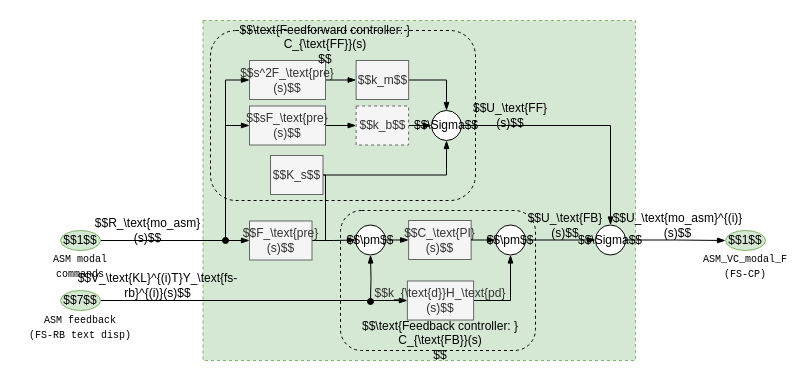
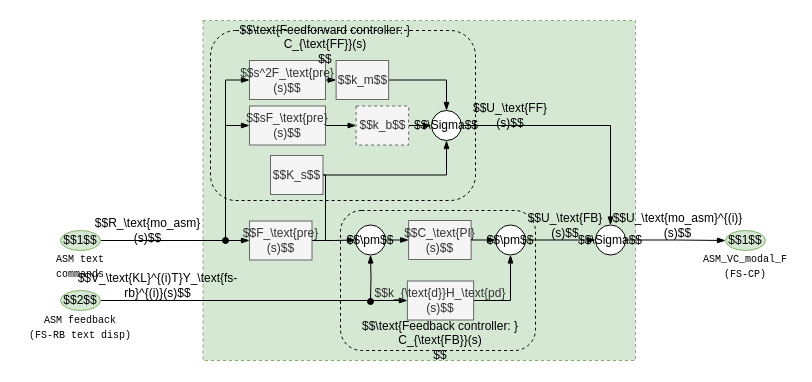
(382, 80) -> (362, 80)
(81, 266) -> (81, 266)
(81, 301) -> (81, 301)
